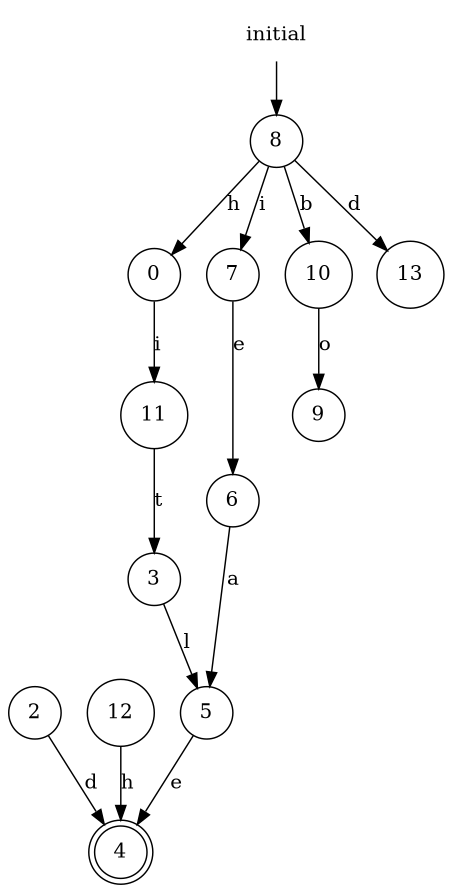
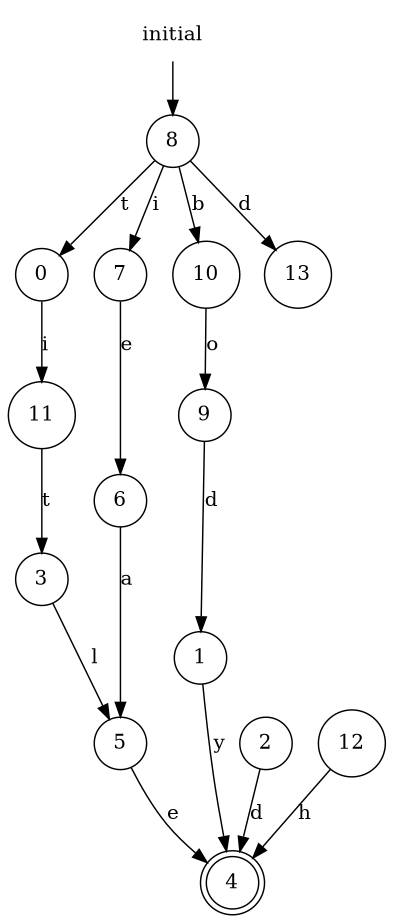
(234, 205) -> (126, 205)
none -> (201, 658)
